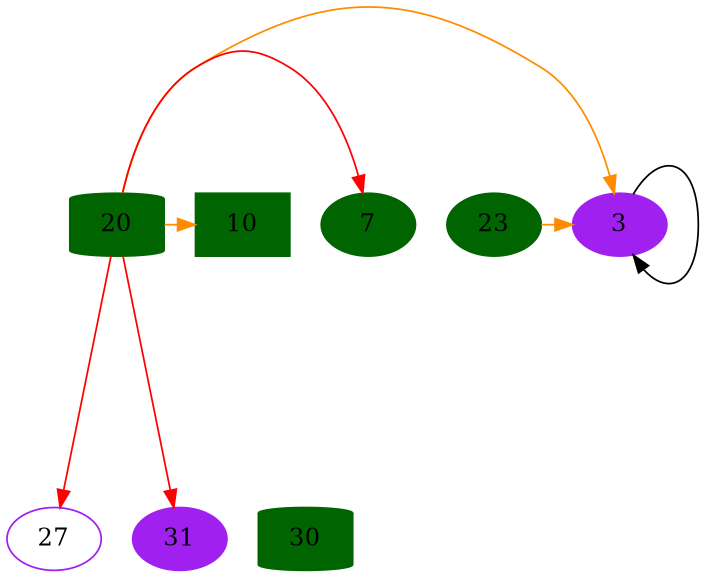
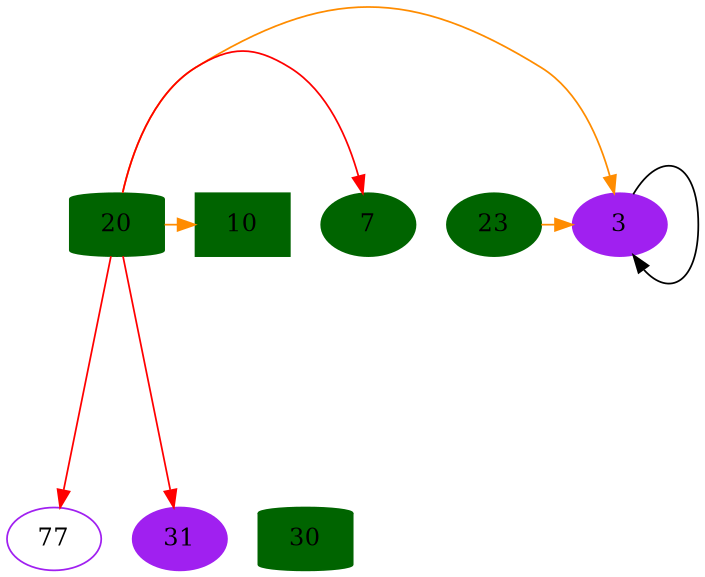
(54, 539) -> (54, 539)
